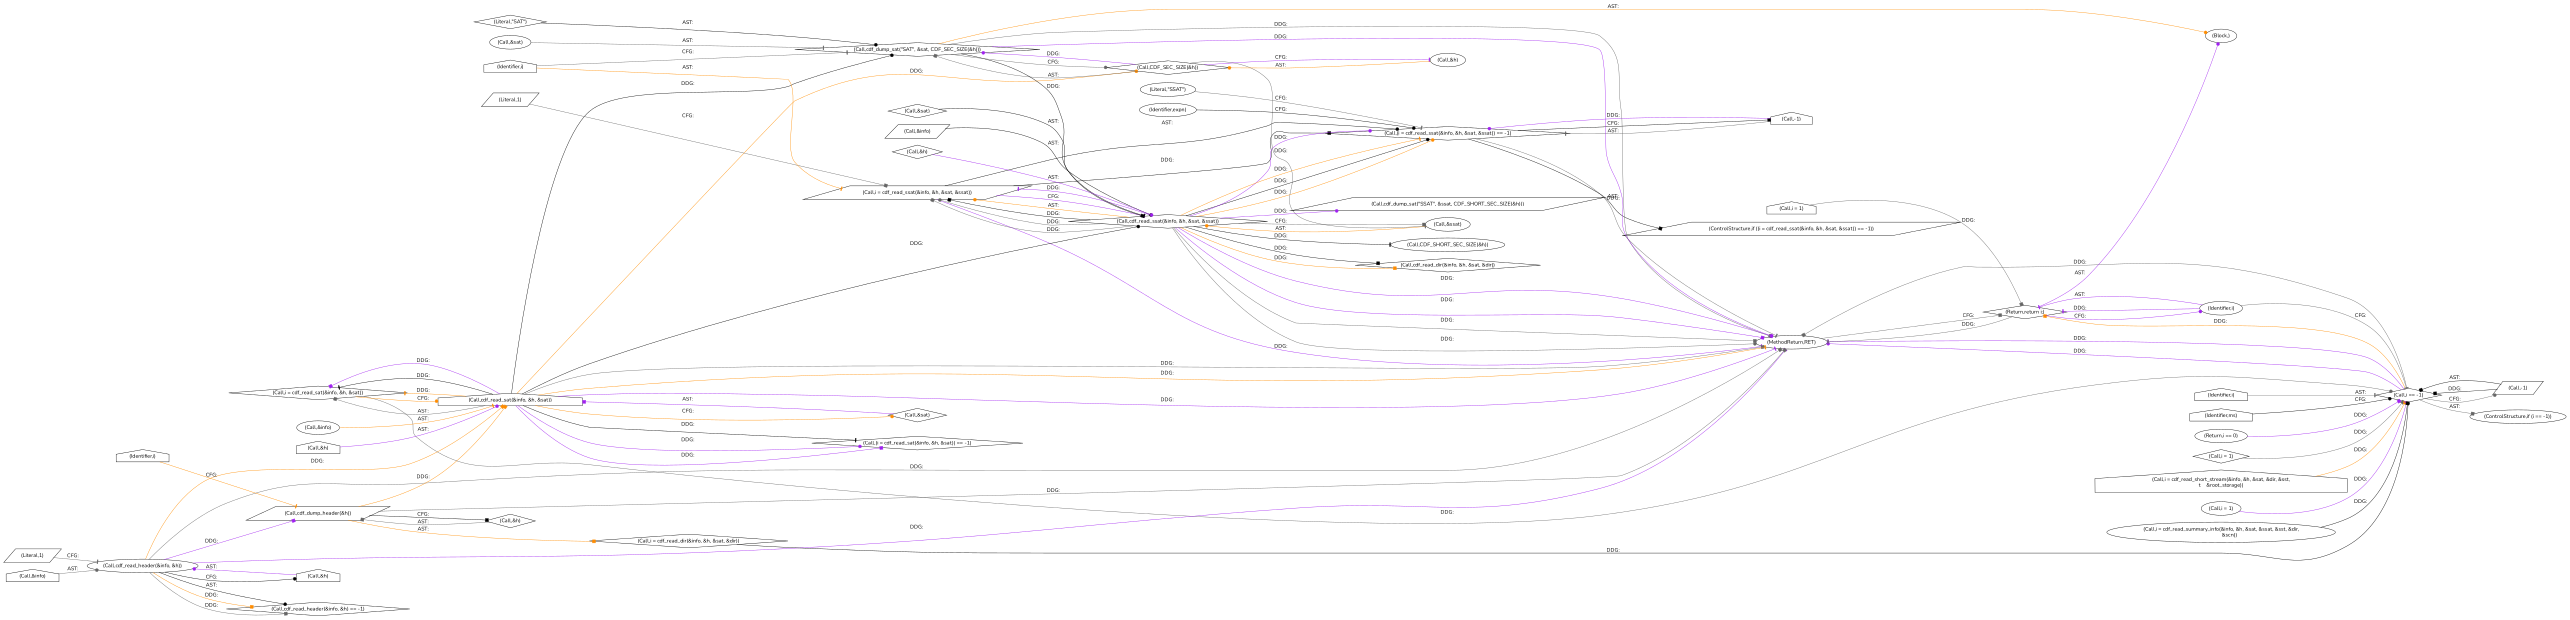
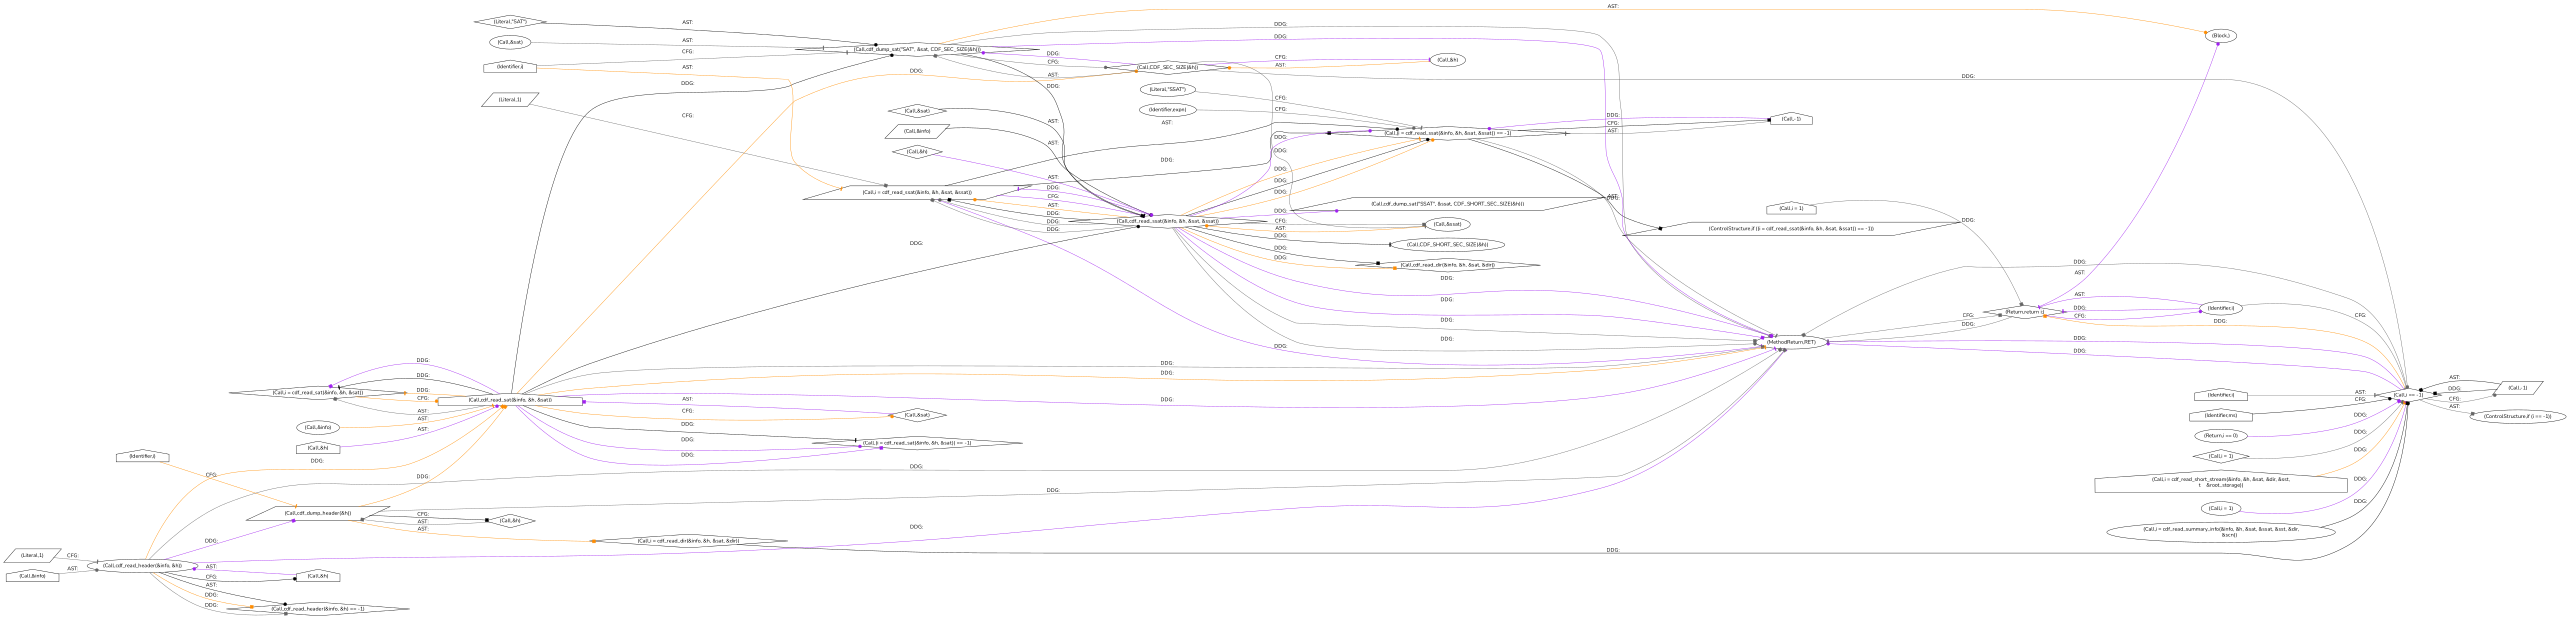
(1305, 115) -> (1305, 115)
(1371, 523) -> (1907, 79)
